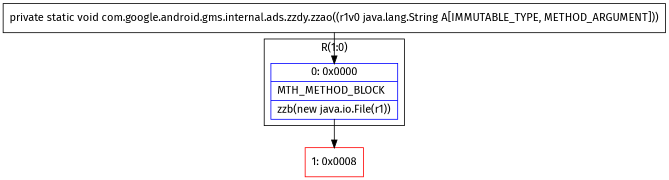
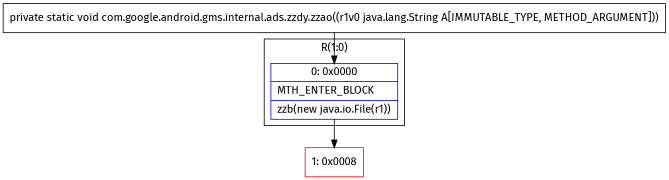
(331, 91) -> (326, 91)
